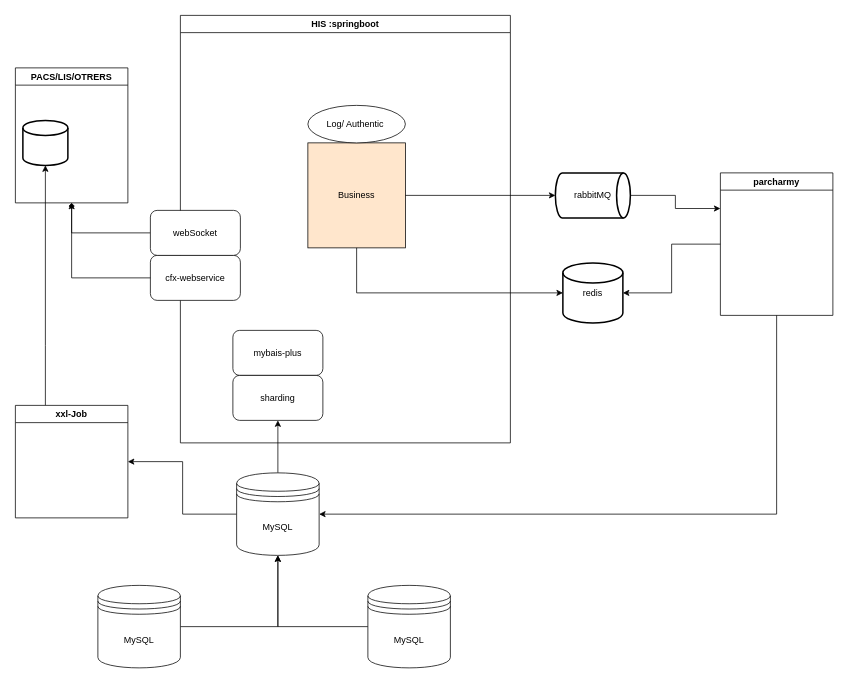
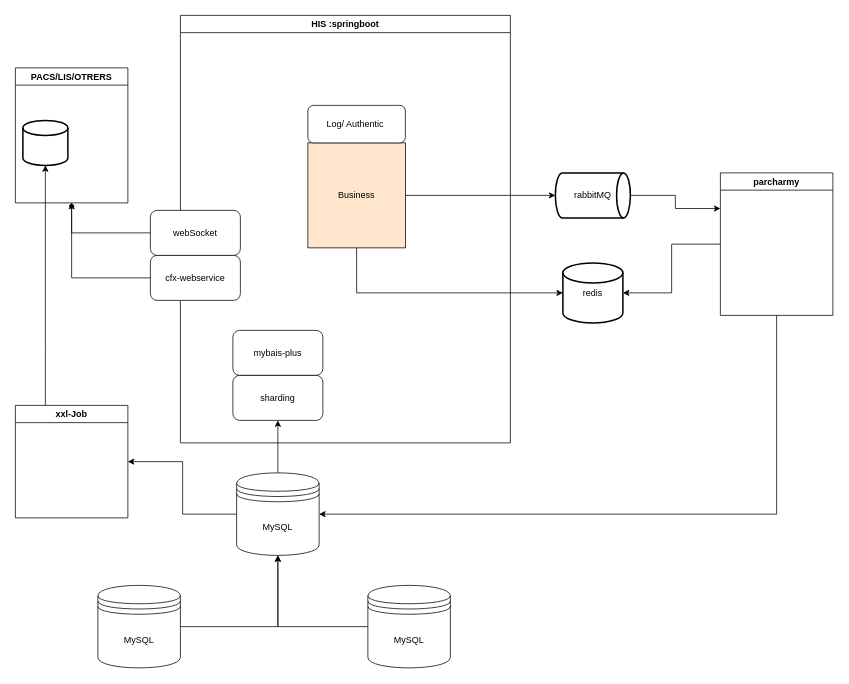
(357, 124) -> (357, 124)
